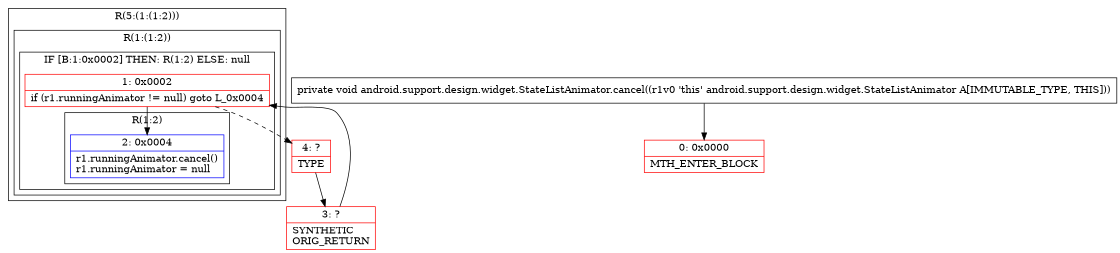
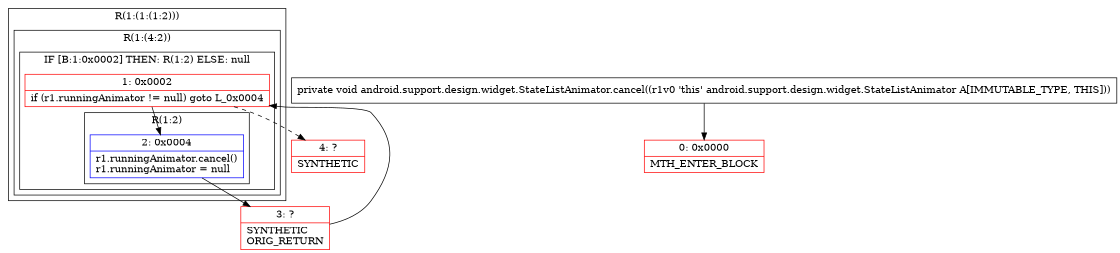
(147, 17) -> (147, 17)
(147, 38) -> (147, 38)
(311, 164) -> (328, 164)
(319, 186) -> (223, 190)
